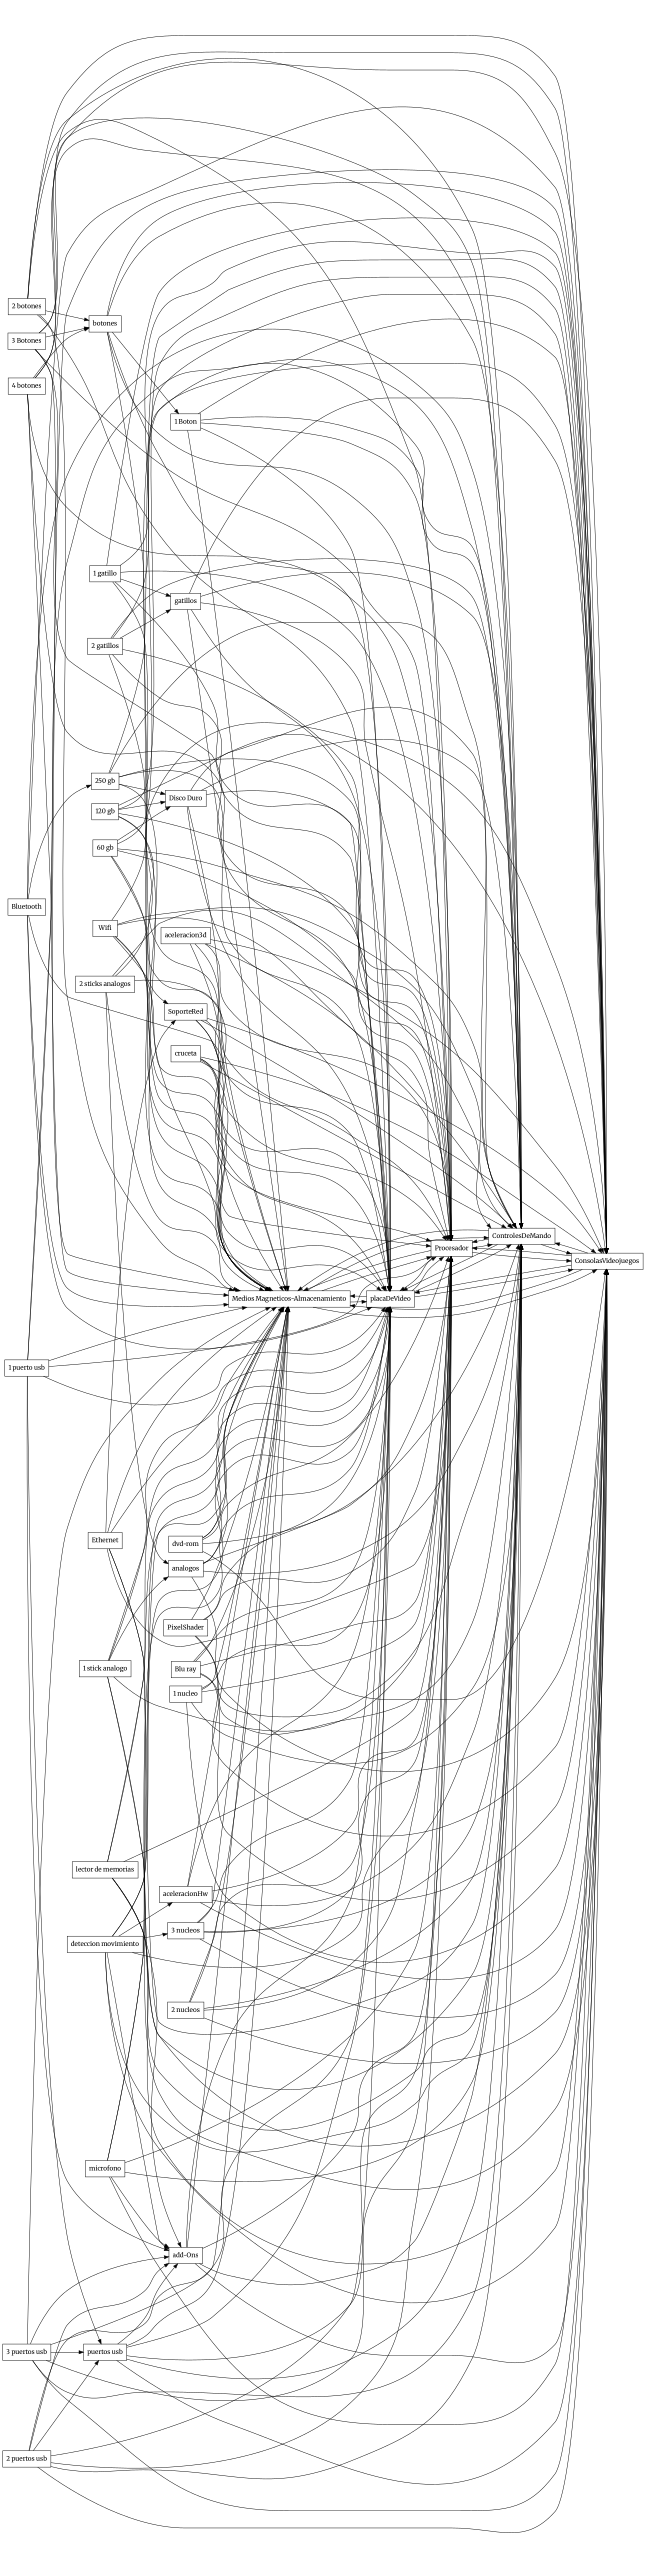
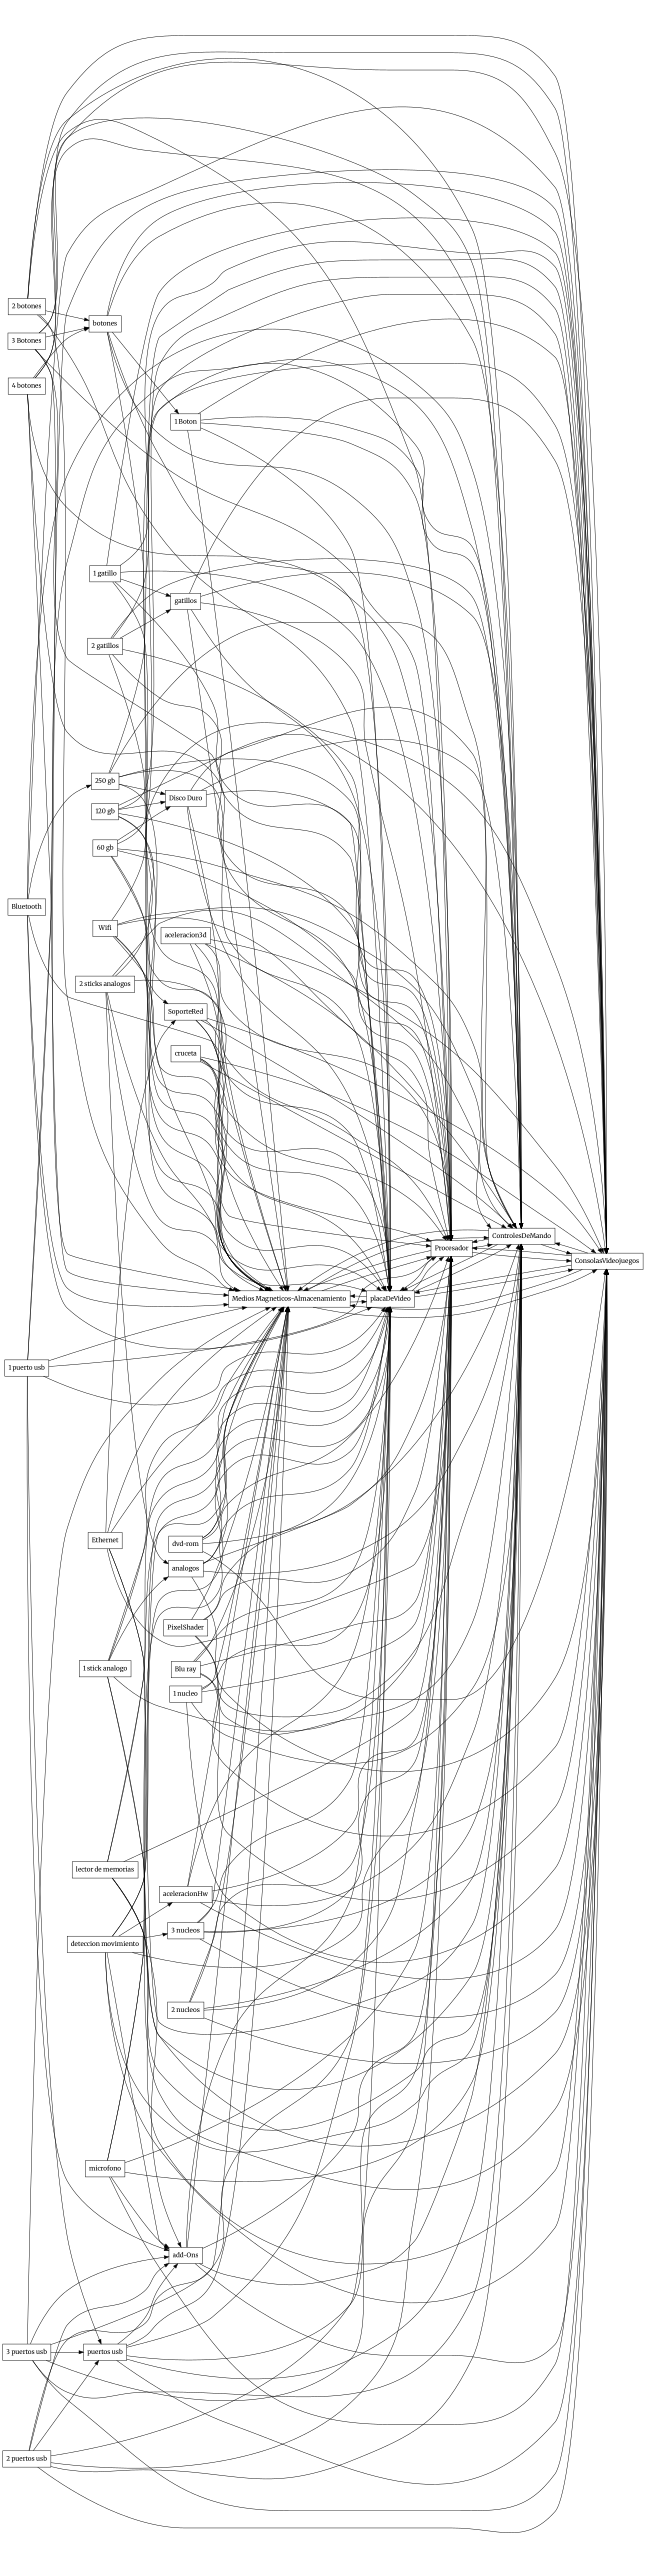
none -> (192, 1195)
